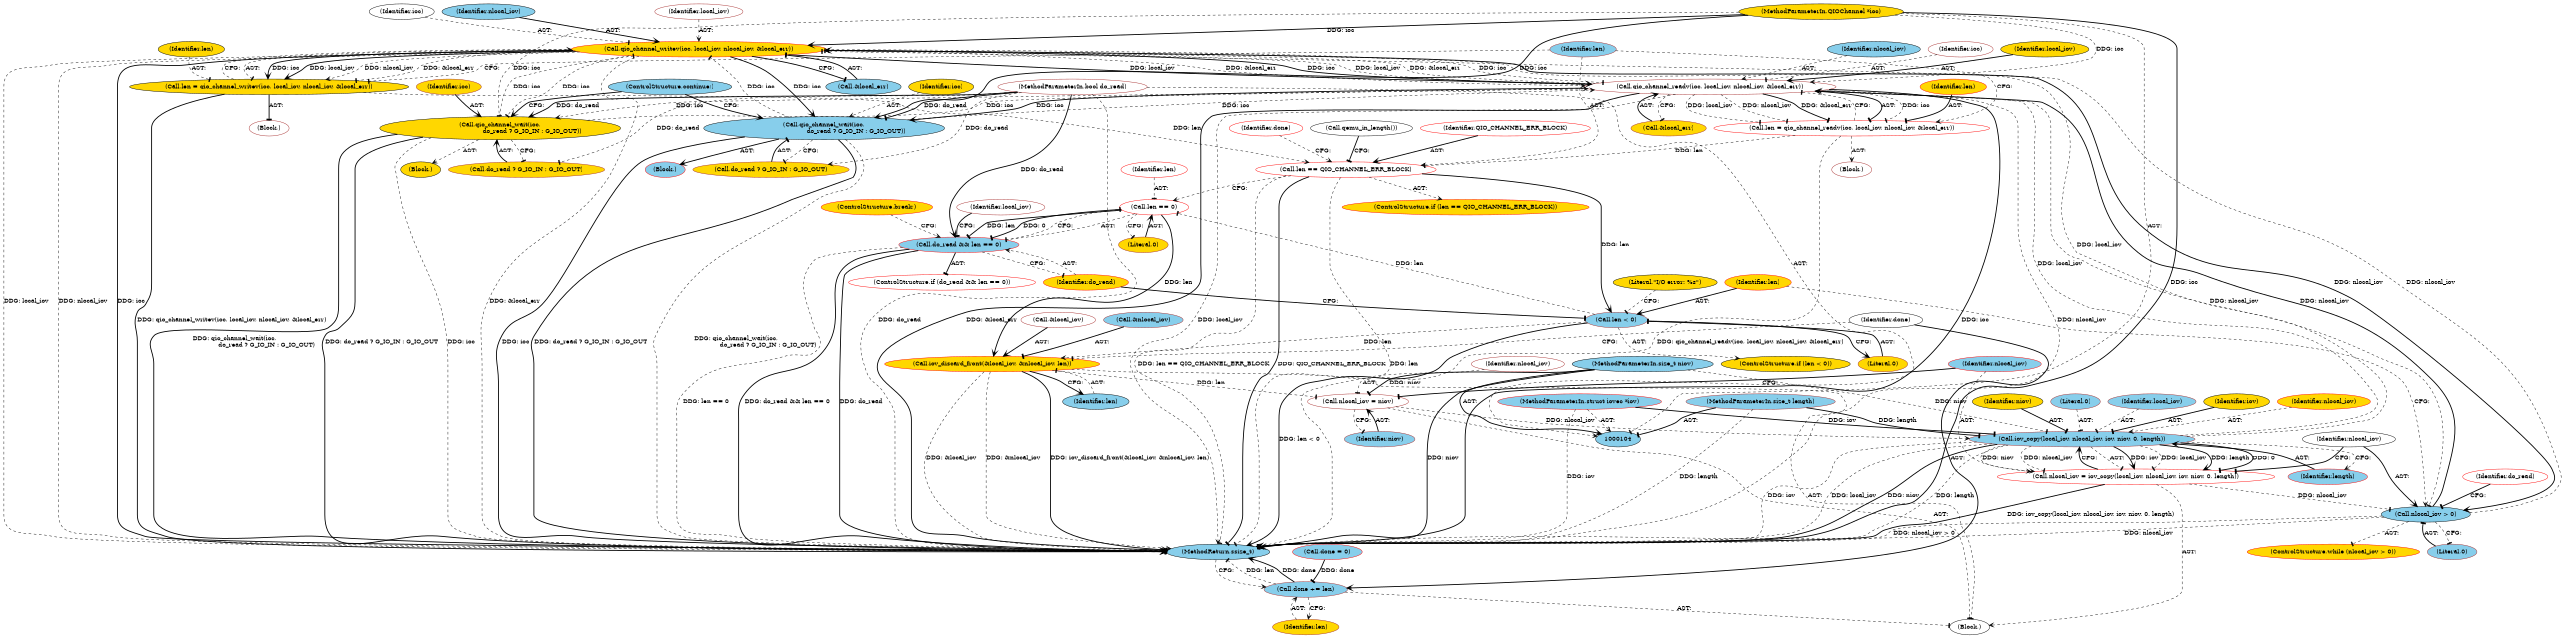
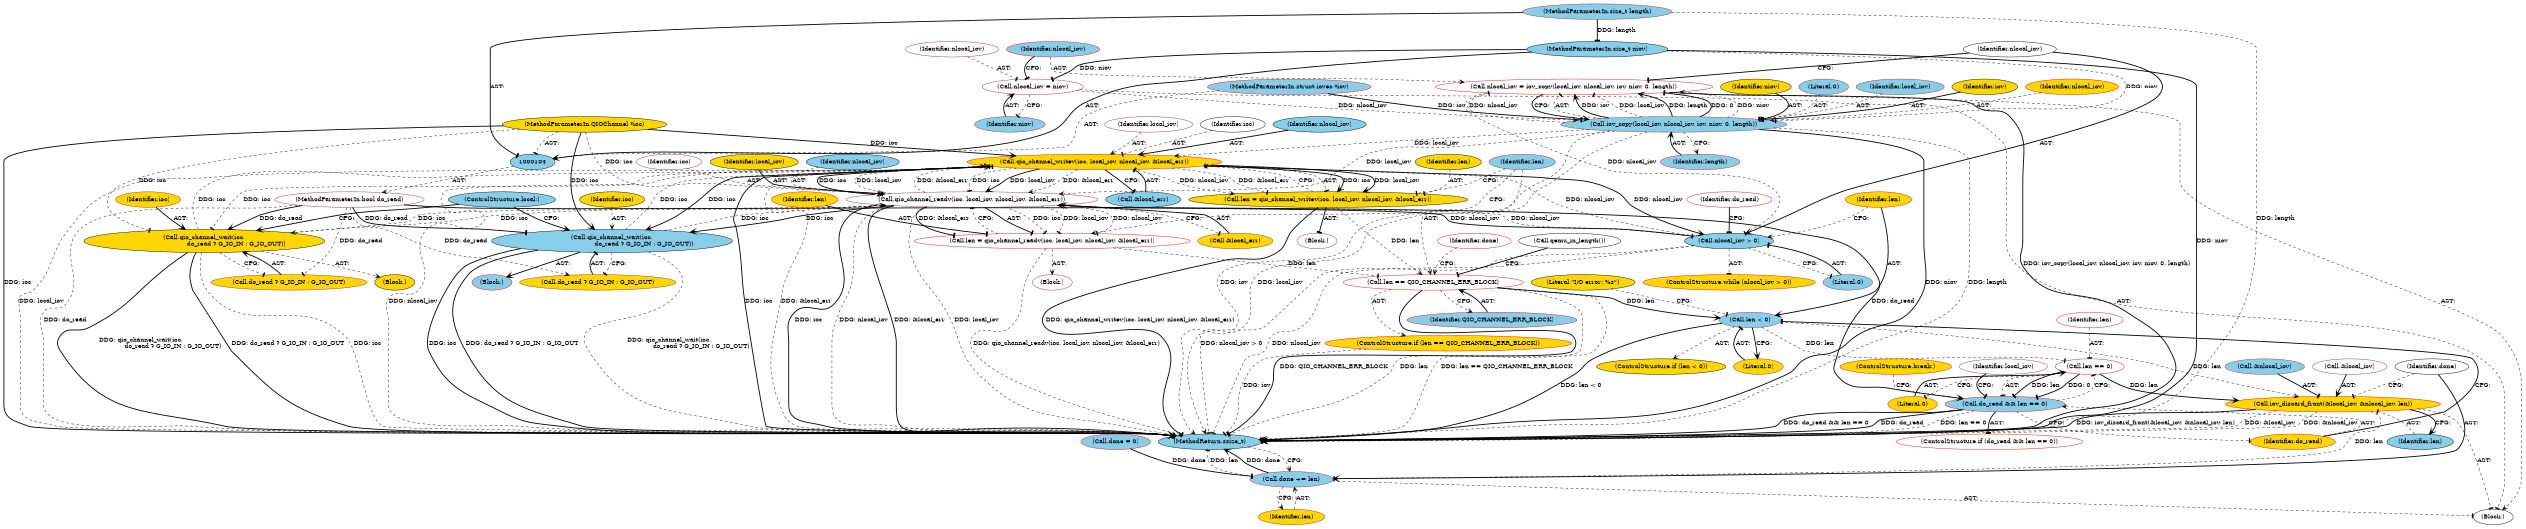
(670, 87) -> (502, 200)
(1505, 128) -> (1492, 320)
(1234, 185) -> (1453, 302)
(1791, 262) -> (447, 180)
(1183, 384) -> (2087, 466)
(1883, 424) -> (1597, 29)
(1544, 531) -> (1271, 357)
